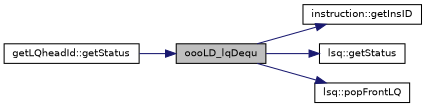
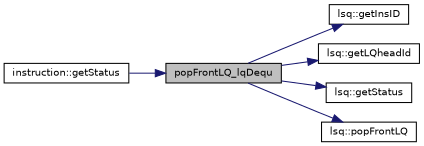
(362, 14) -> (369, 14)
(72, 54) -> (66, 73)
(221, 54) -> (224, 73)
none -> (369, 54)
